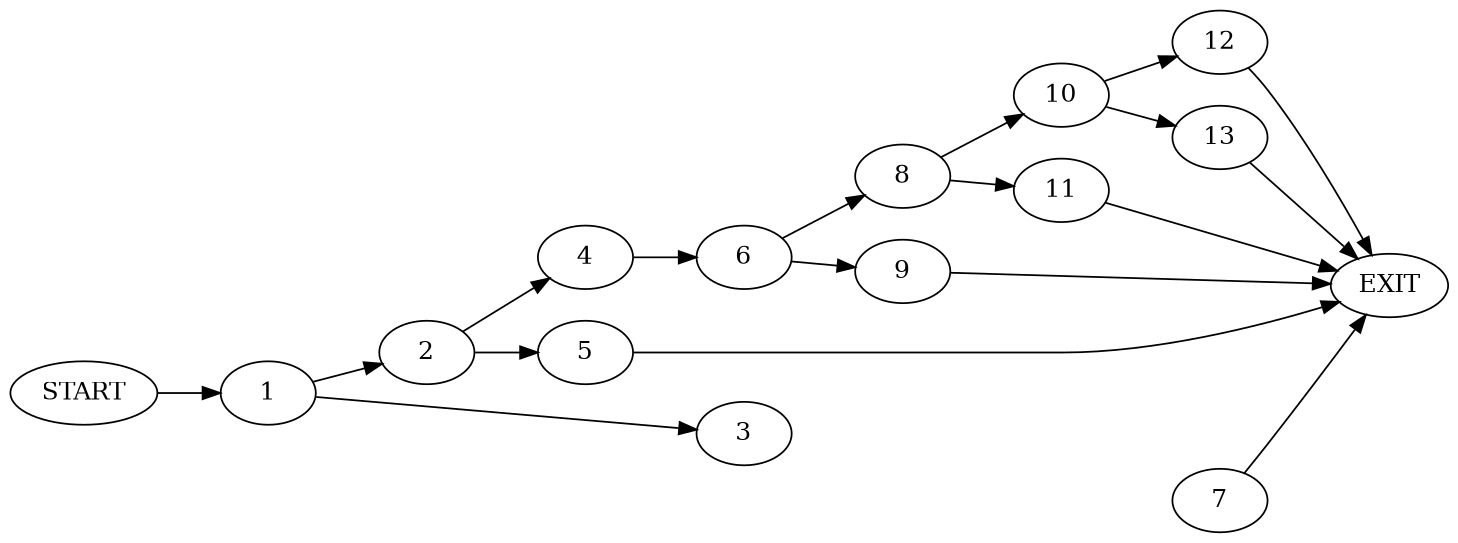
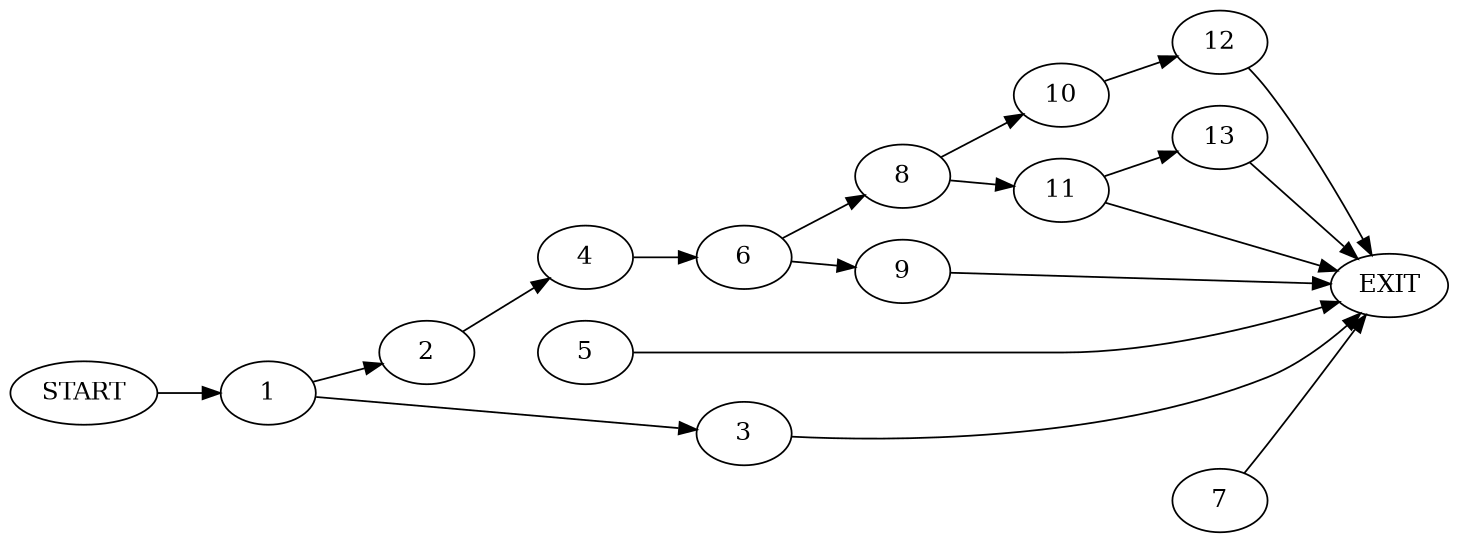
(1132, 114) -> (1132, 167)
(498, 353) -> none
none -> (1080, 424)
